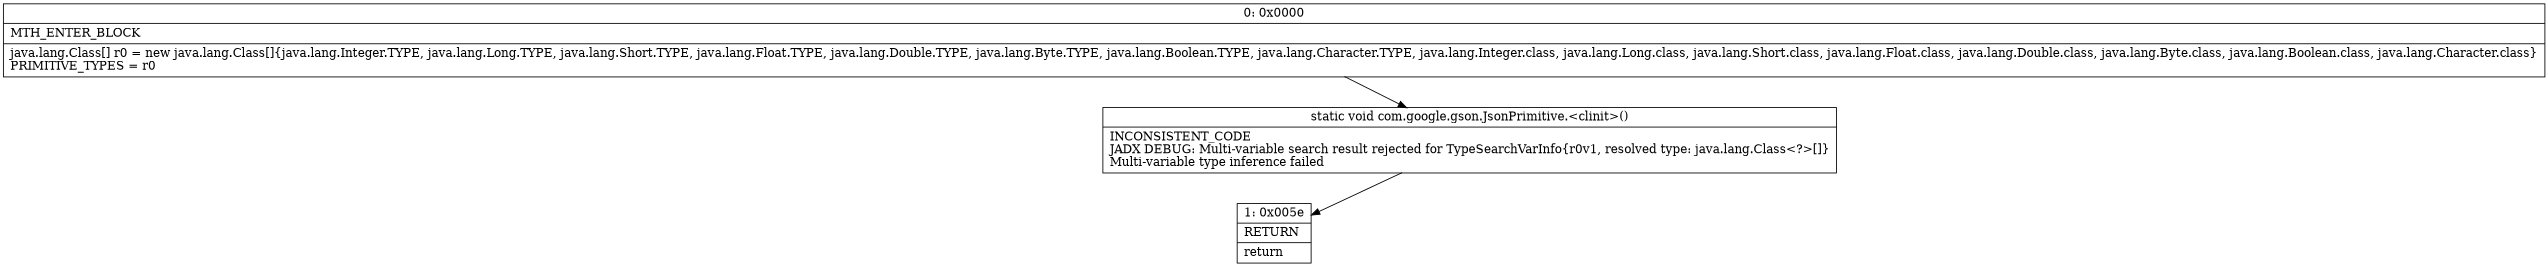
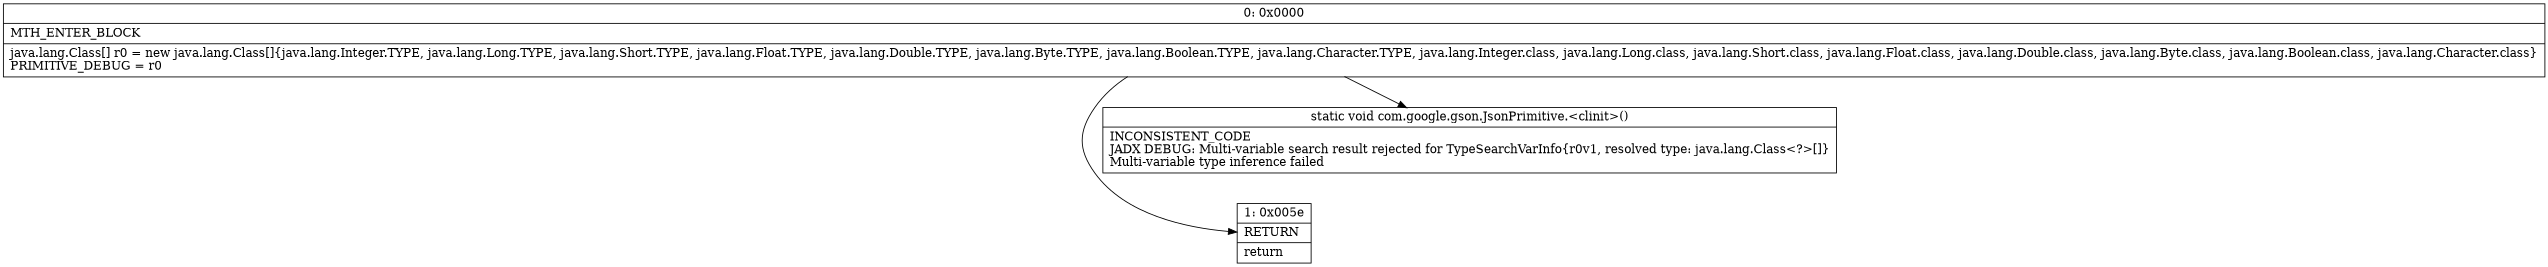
(83, 66) -> (86, 66)
(1361, 192) -> (1106, 186)
